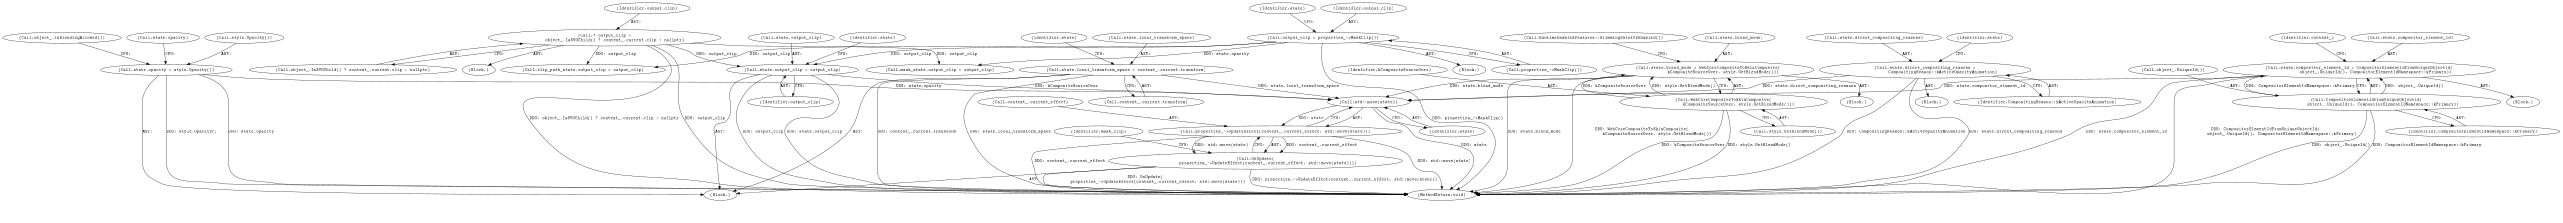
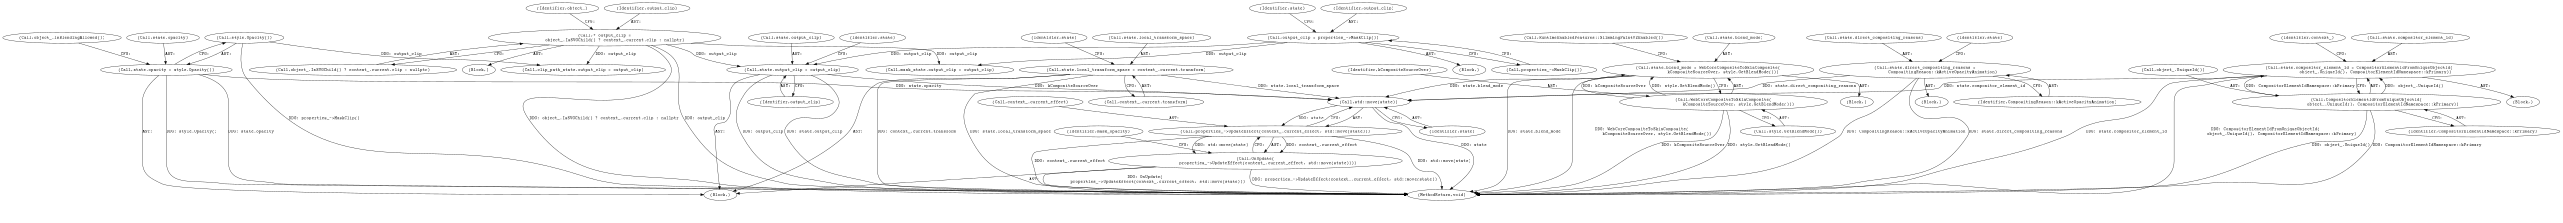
none -> (562, 8)
(966, 46) -> (396, 57)
none -> (198, 52)
(172, 54) -> (172, 54)
(1226, 54) -> (1226, 54)
(1508, 54) -> (1508, 54)
(1425, 113) -> (672, 186)
(1099, 131) -> (1099, 131)
